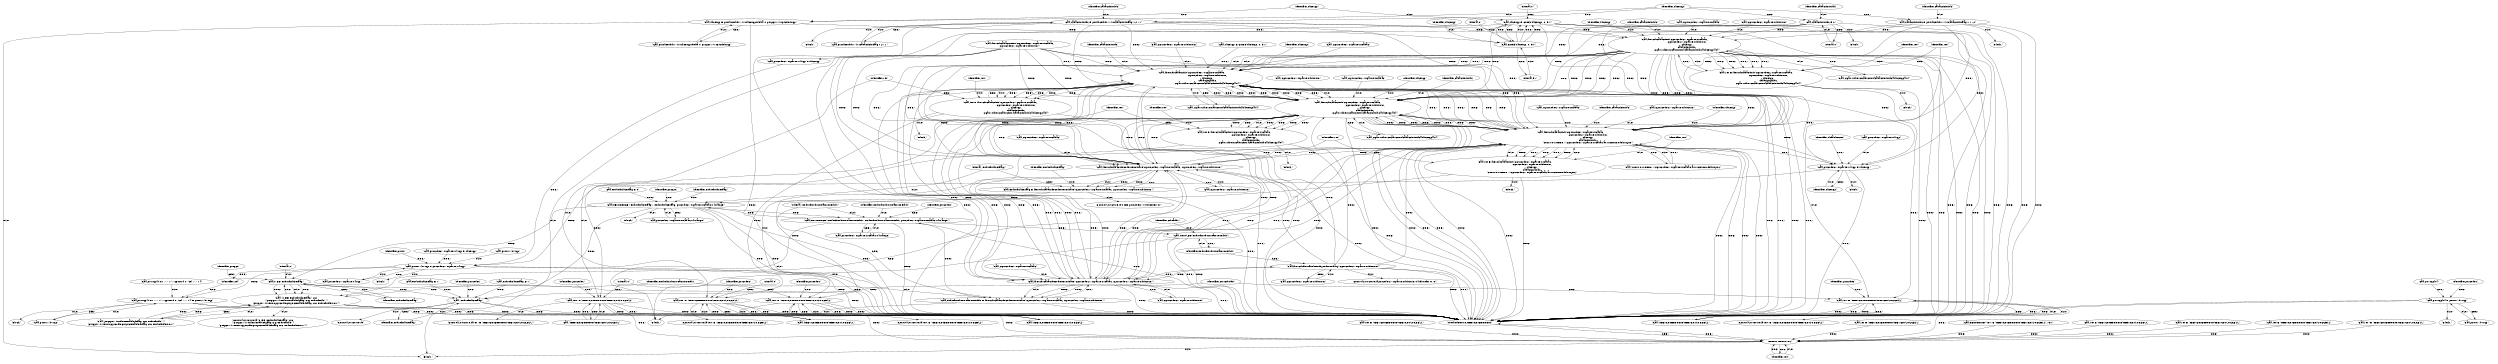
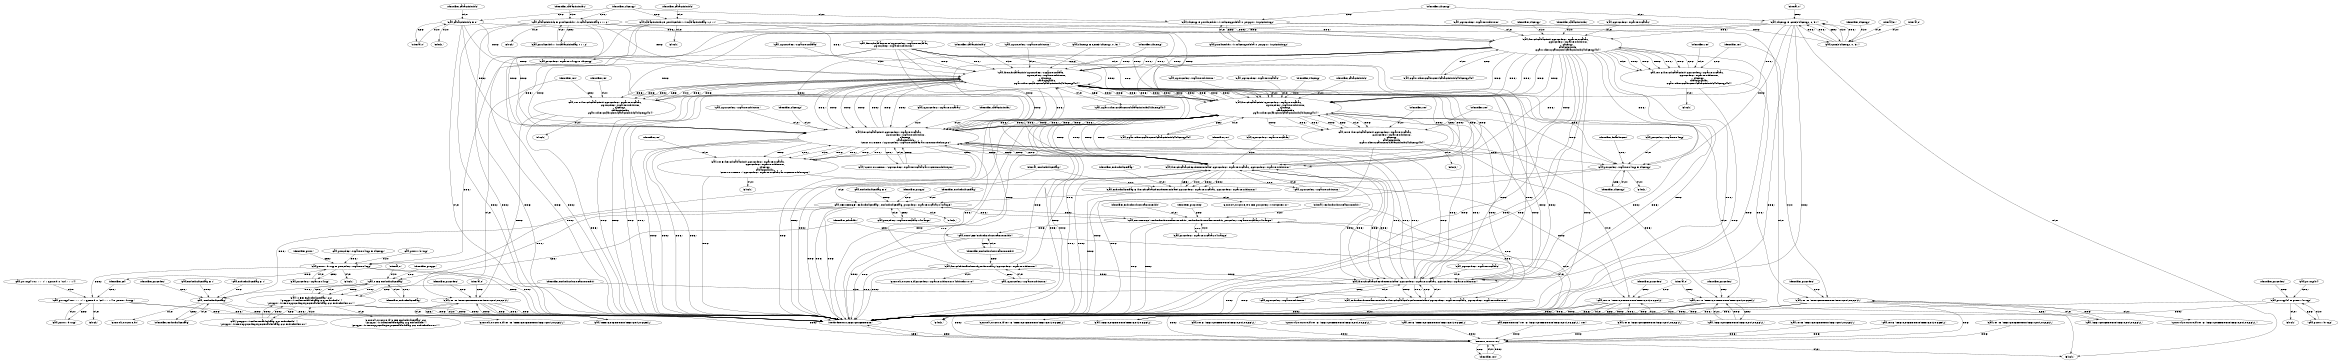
none -> (559, 45)
(860, 45) -> none
(1518, 62) -> none
(2010, 205) -> (457, 205)
(1190, 228) -> (885, 228)
(422, 259) -> (328, 259)
(1221, 282) -> none
(849, 303) -> none
(1710, 334) -> (947, 334)
